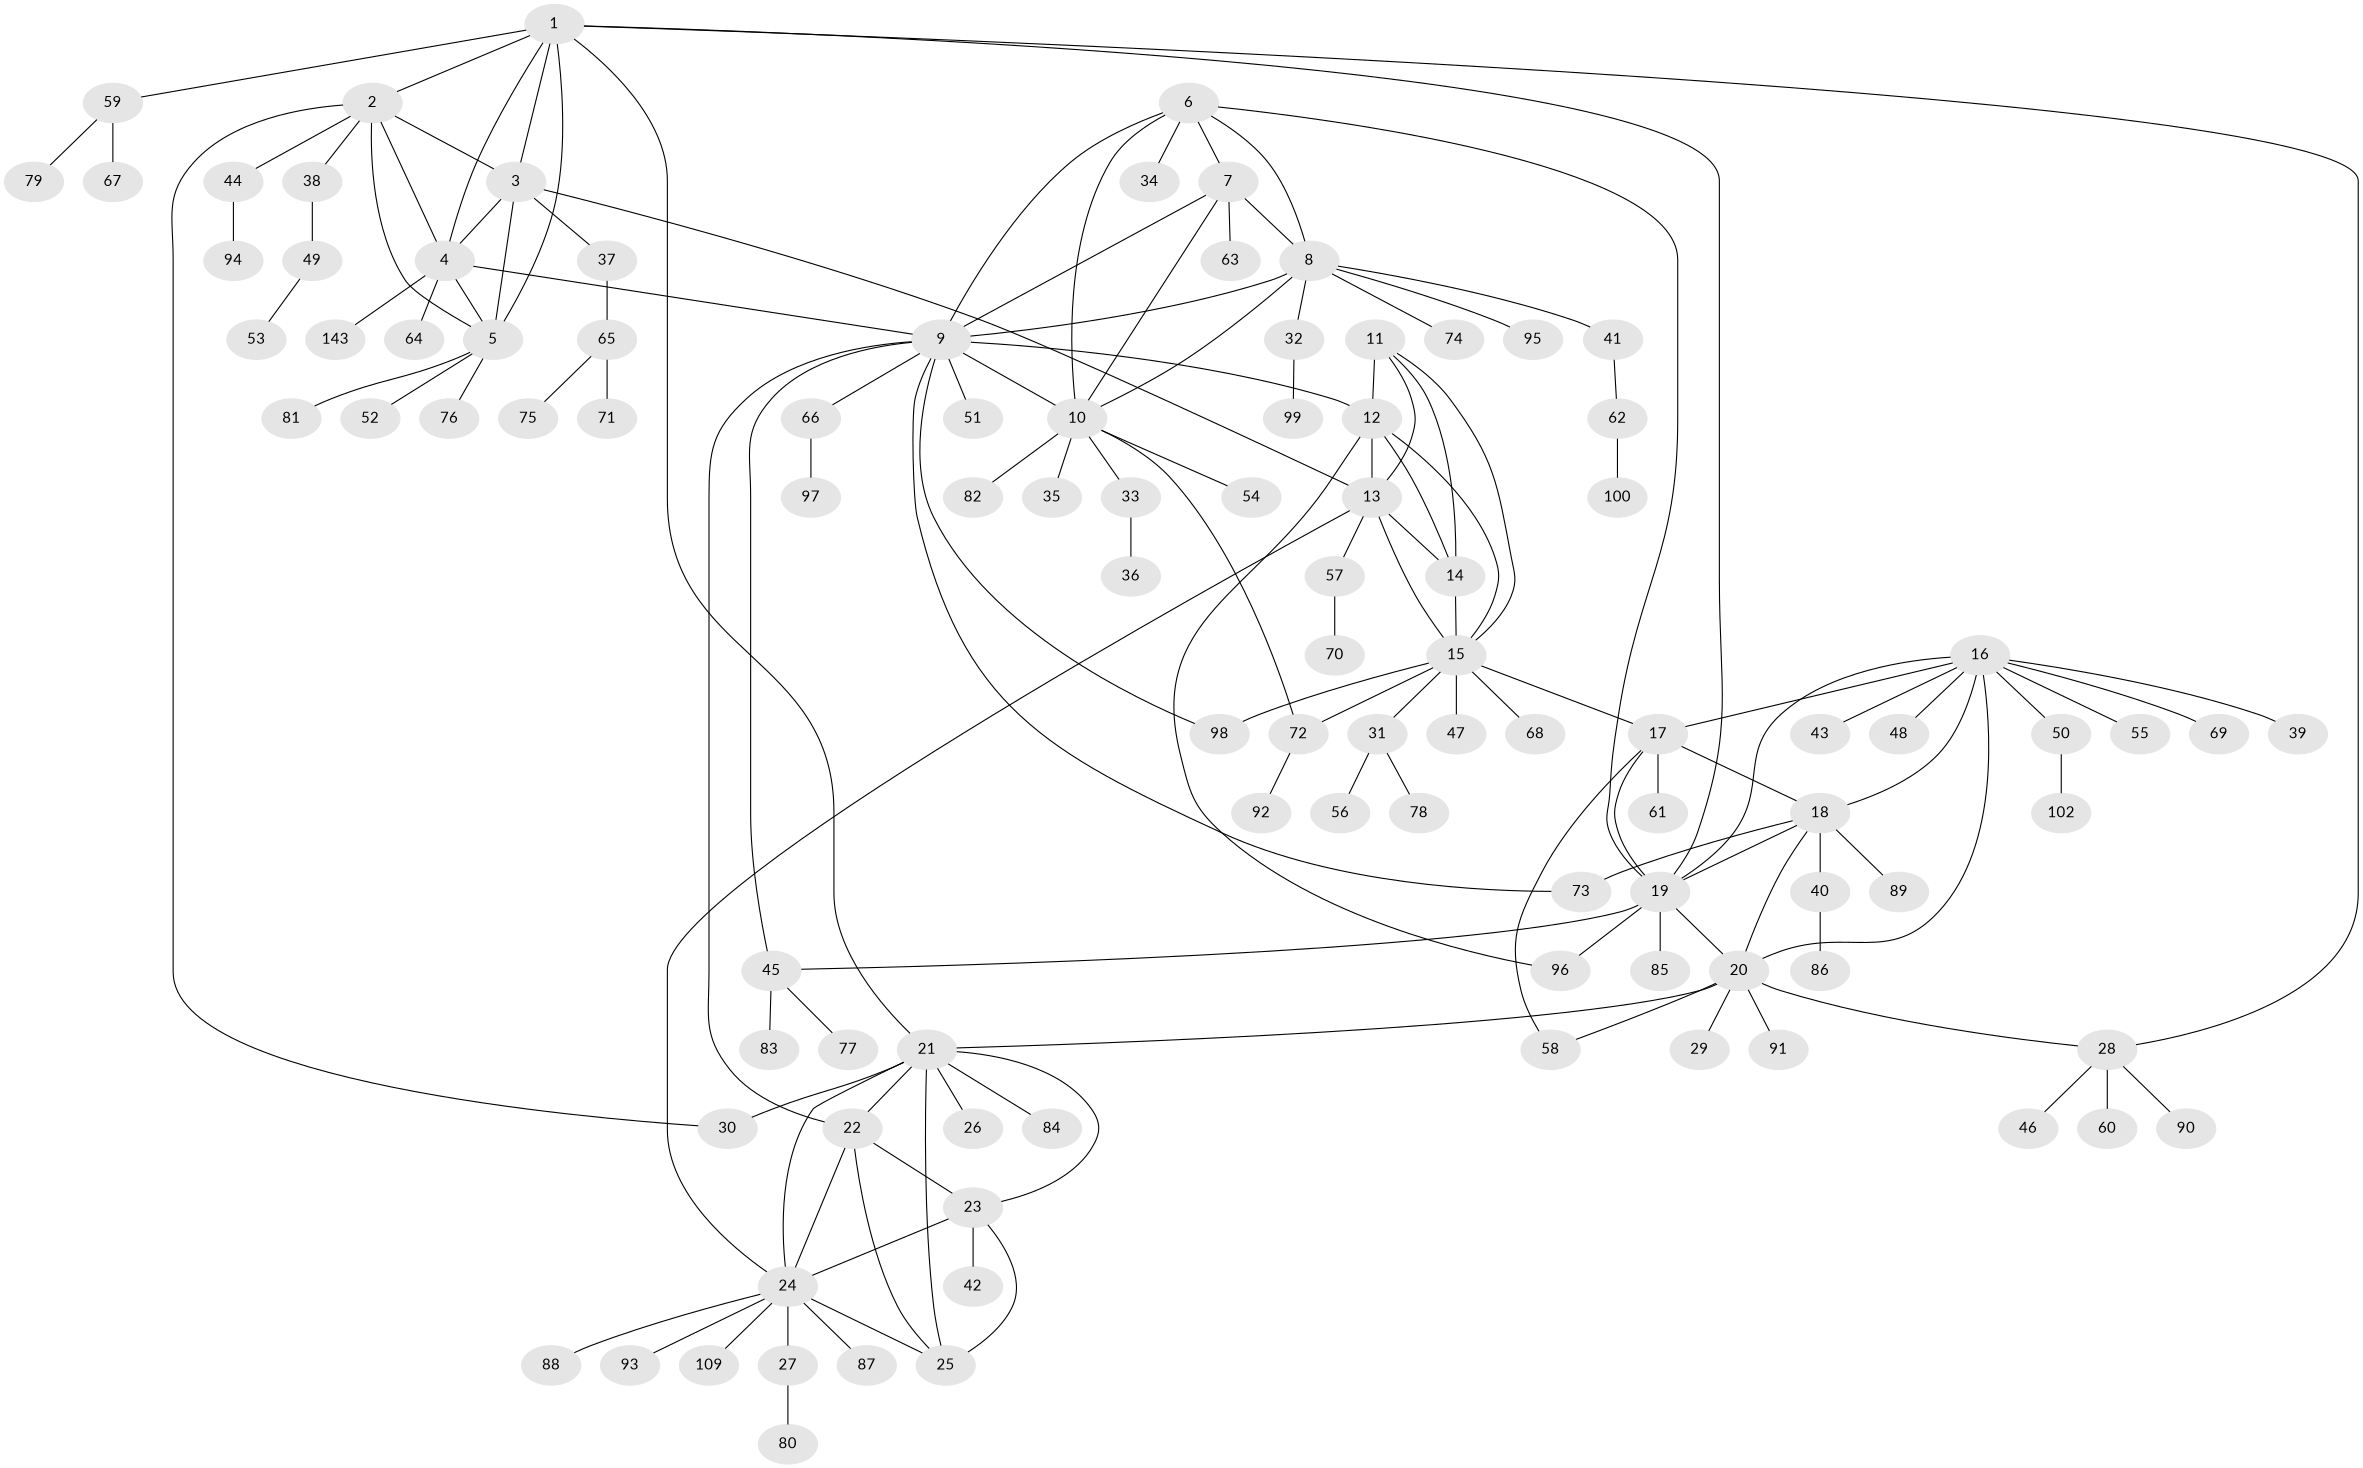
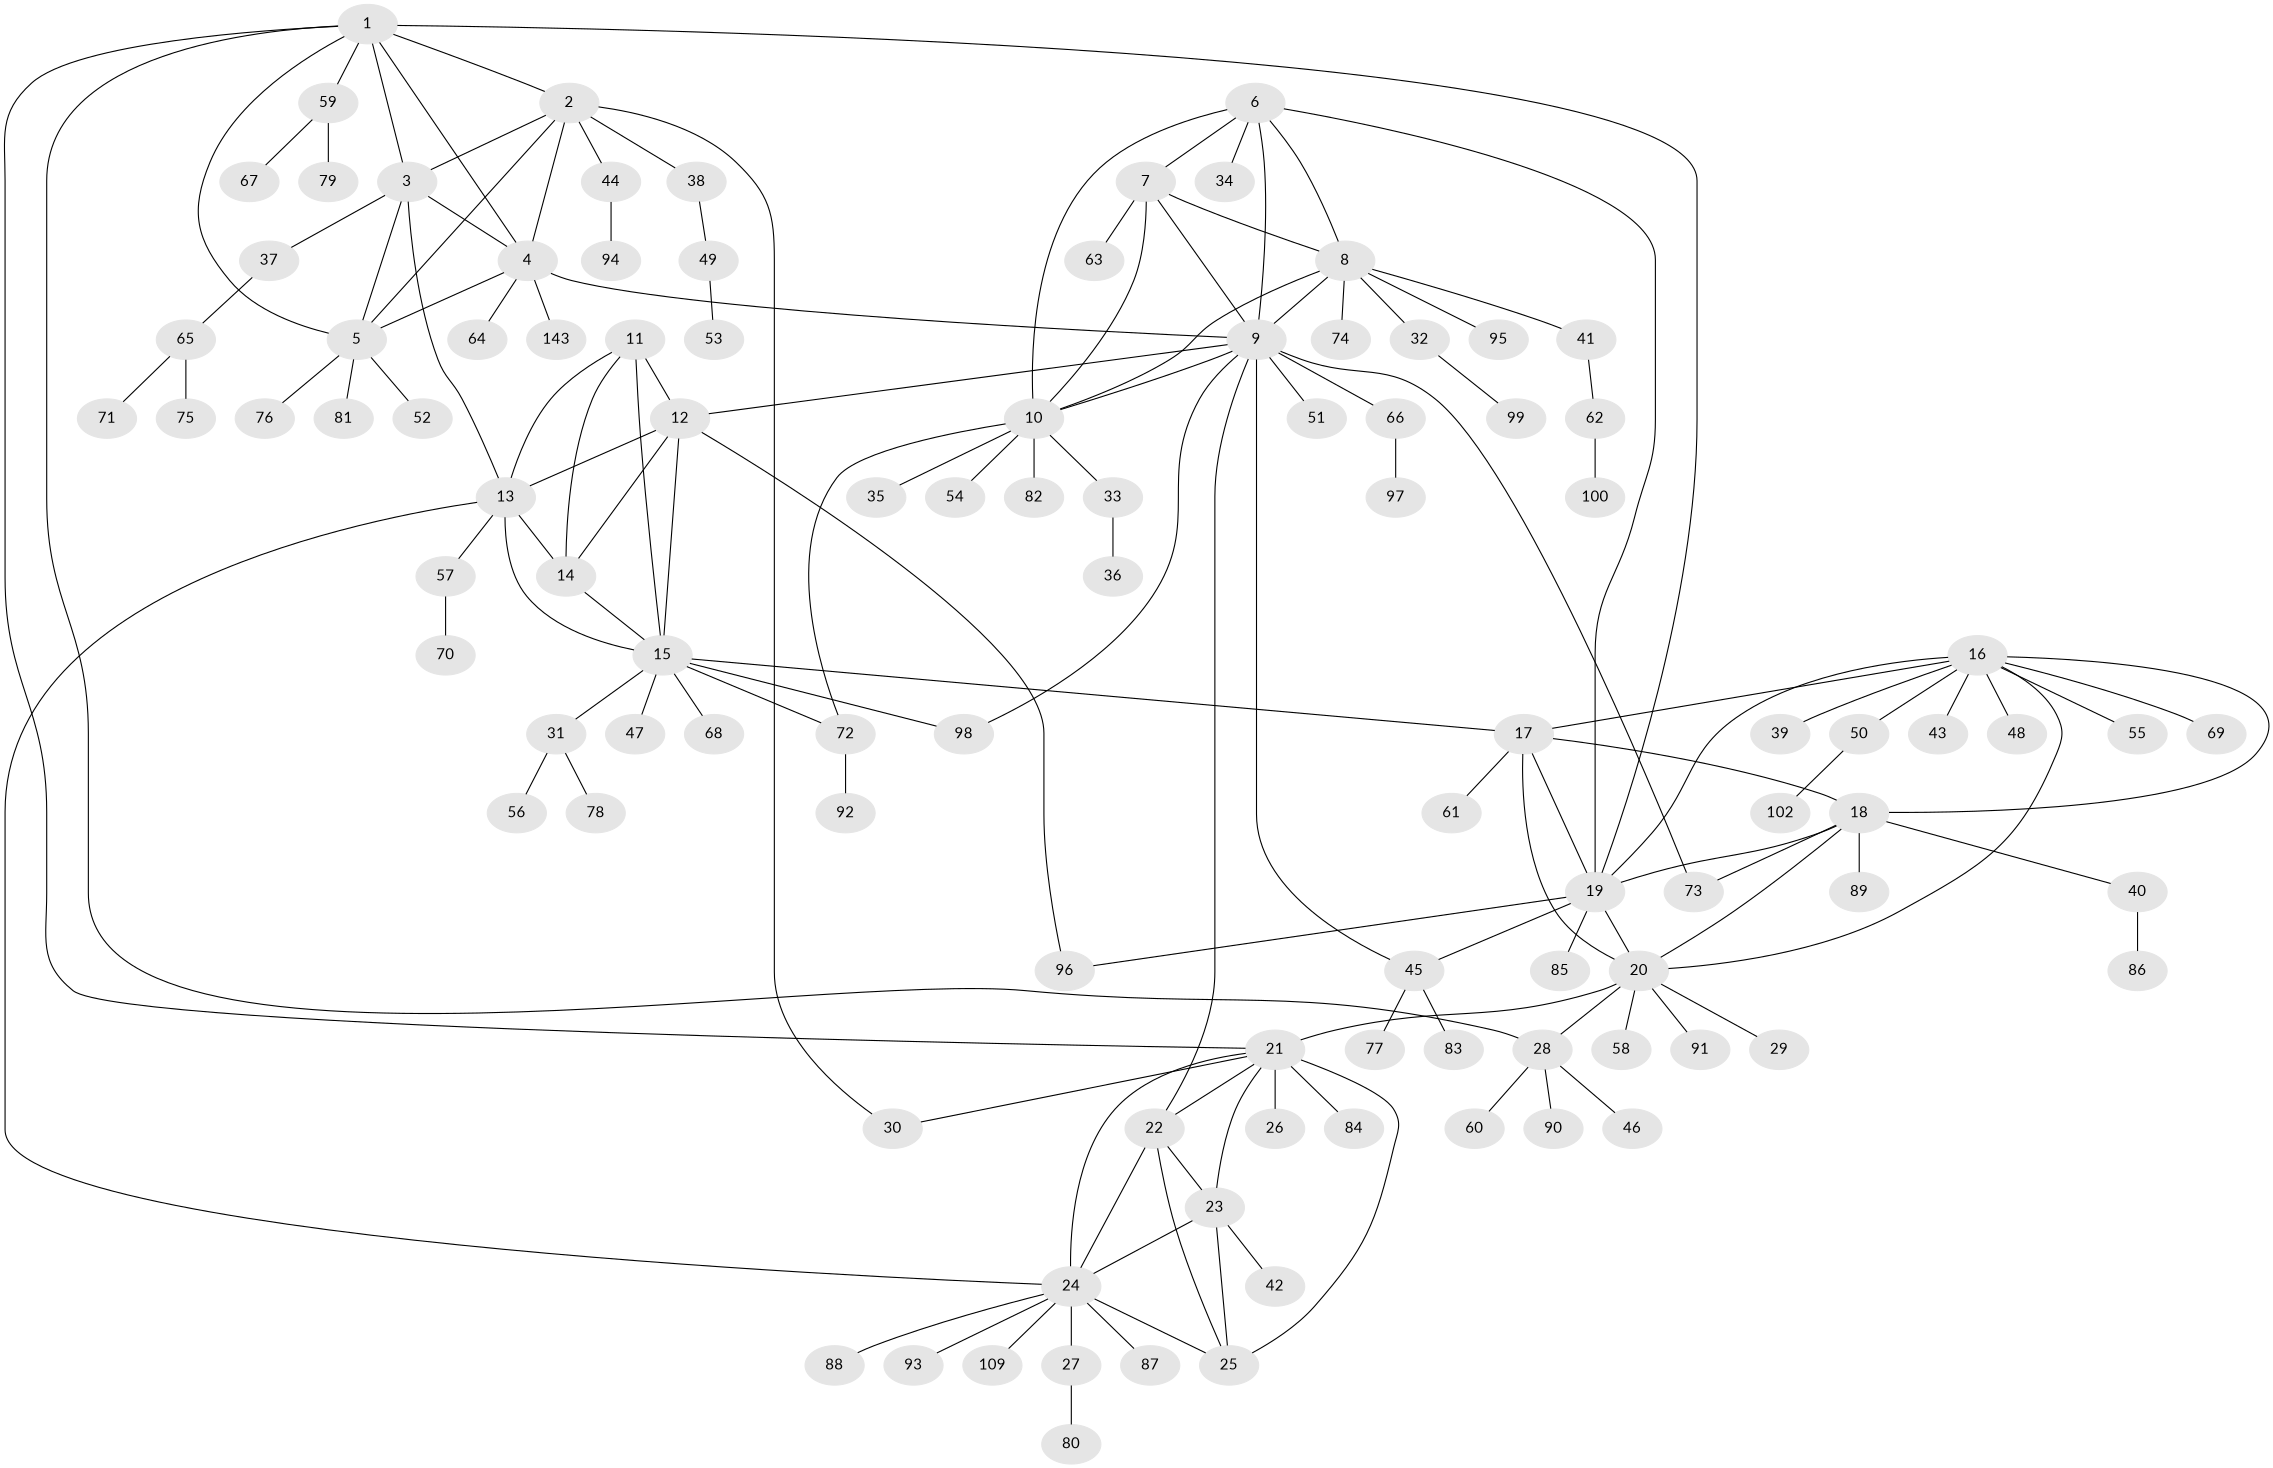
(1539, 877) -> (1537, 872)
